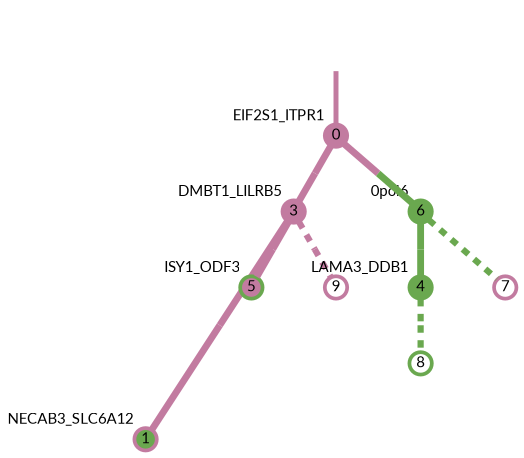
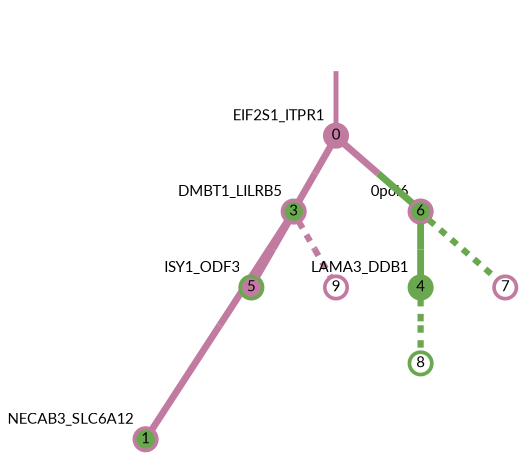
(294, 212) -> (294, 212)
(421, 212) -> (421, 212)
